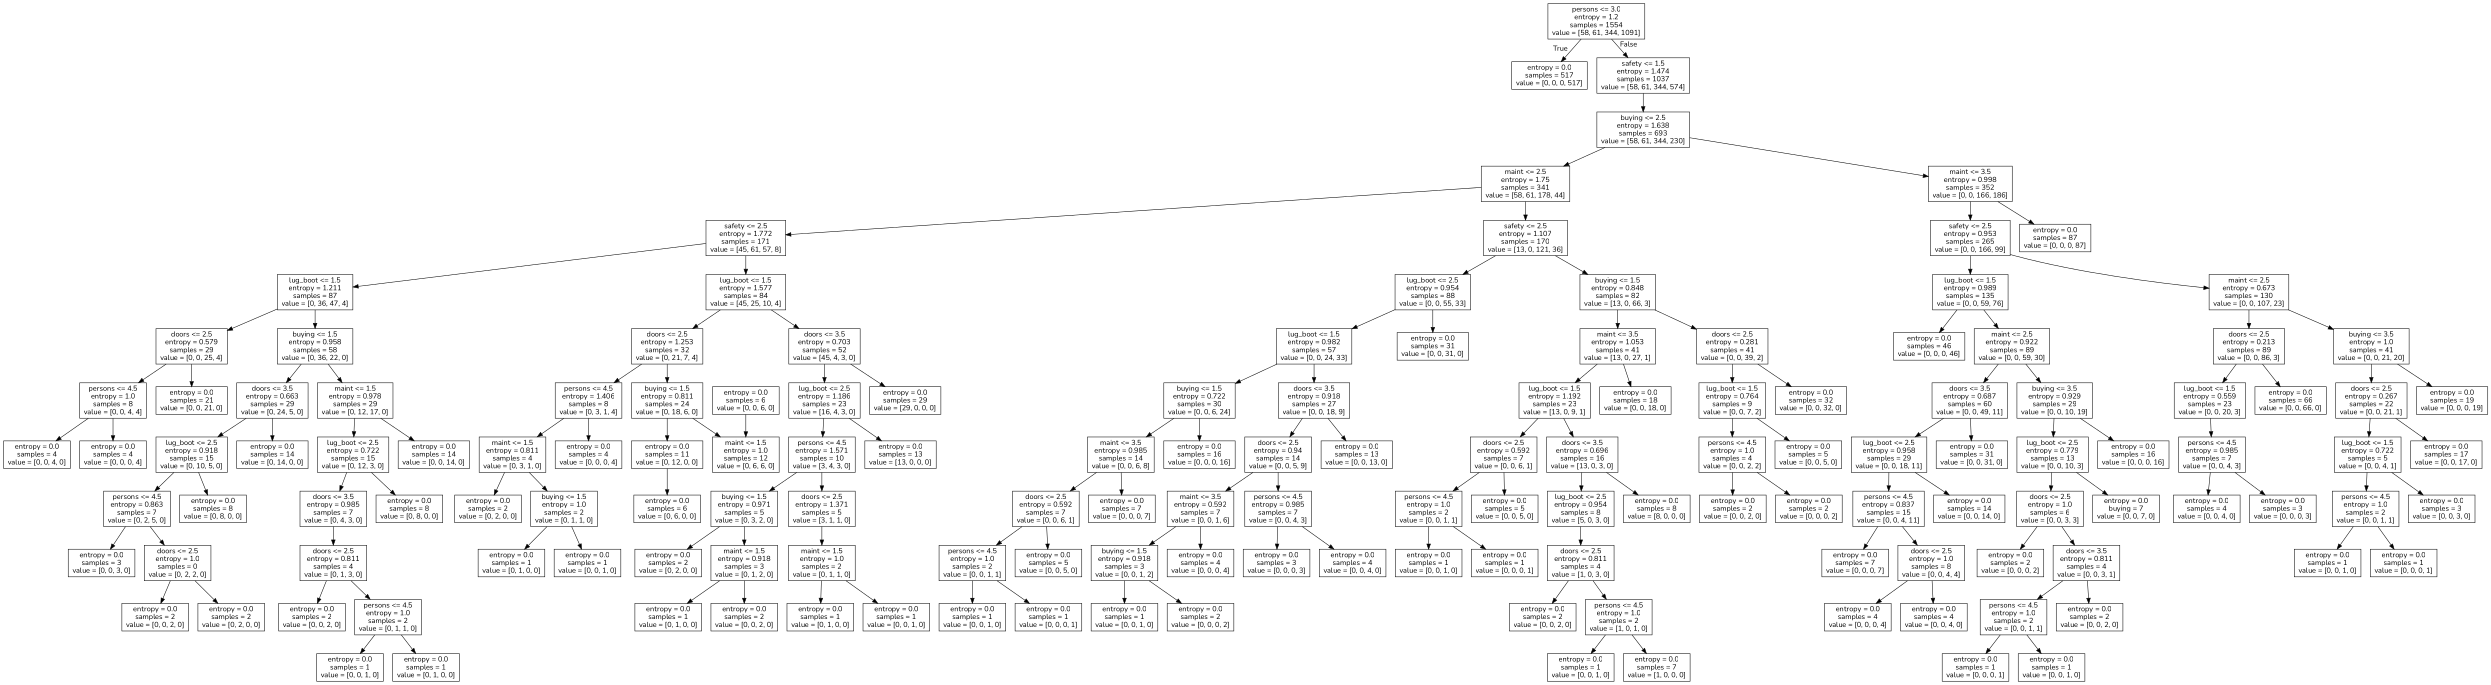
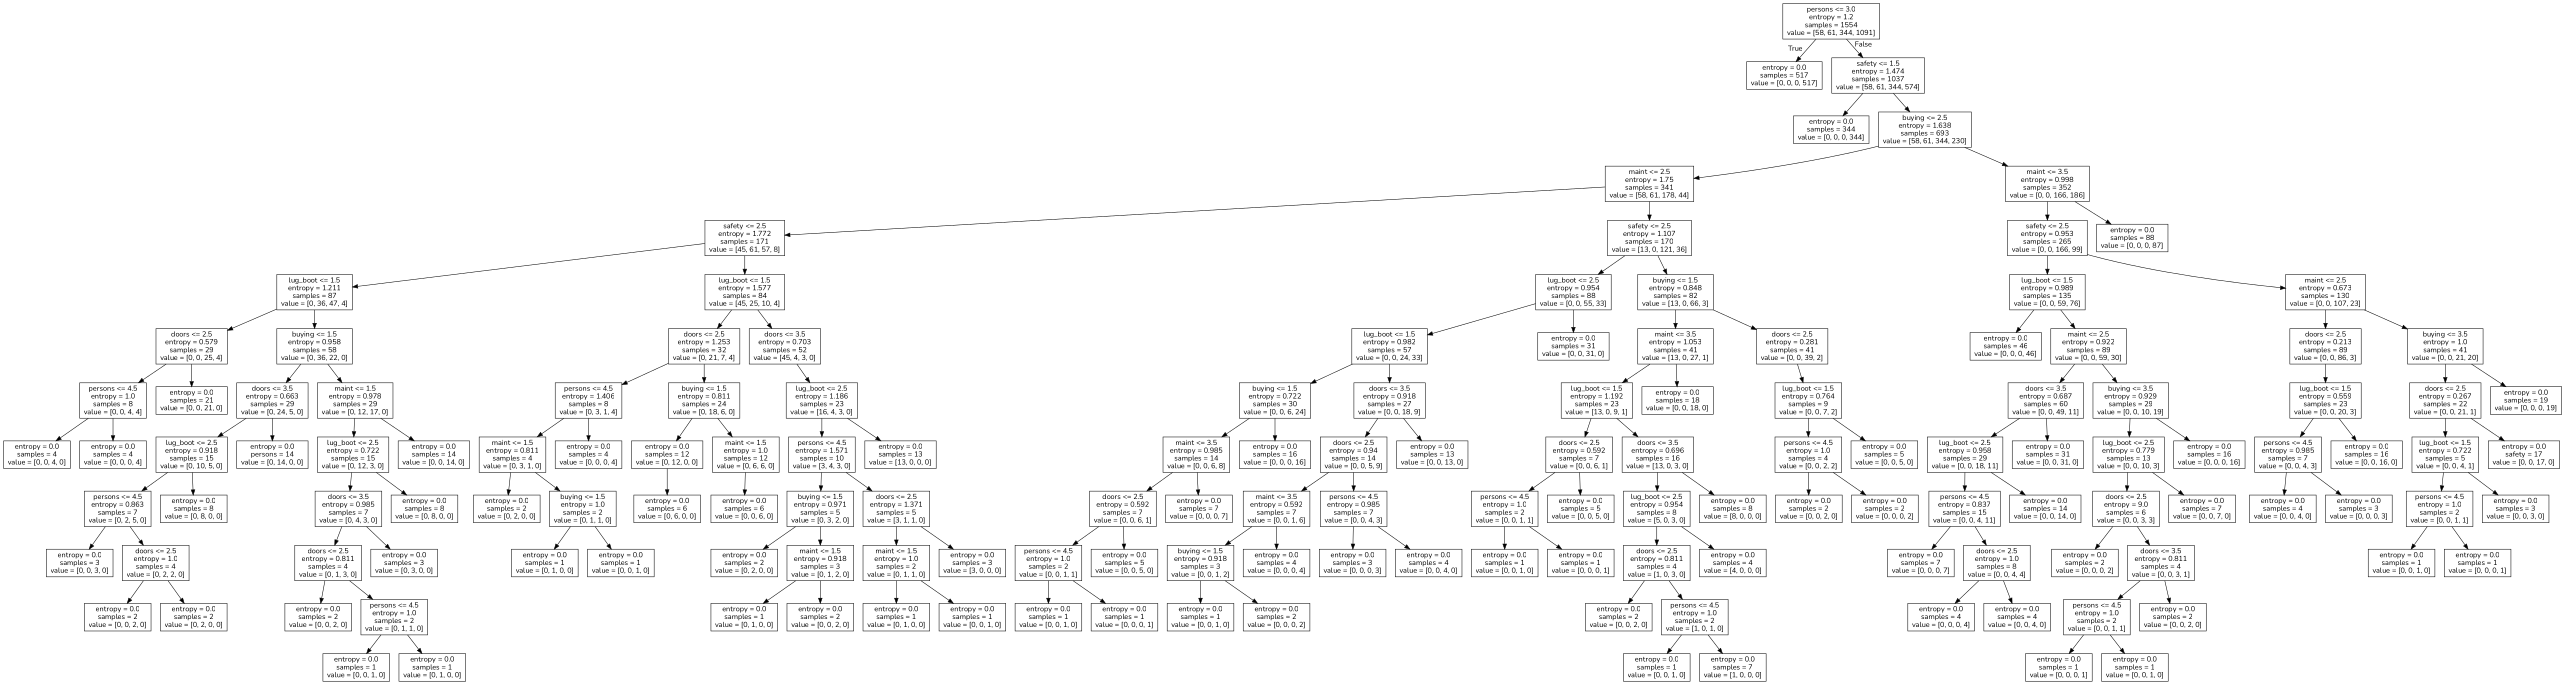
none -> (1831, 130)
(2055, 238) -> (2132, 238)
(905, 401) -> none
(1811, 401) -> none
(2291, 401) -> none
(746, 423) -> (745, 481)
(272, 455) -> (272, 455)
(667, 455) -> (667, 455)
none -> (2367, 455)
(2446, 455) -> (2524, 455)
(2050, 509) -> (2126, 509)
(2126, 509) -> (2202, 509)
(178, 563) -> (156, 563)
none -> (404, 563)
none -> (972, 563)
none -> (1733, 563)
